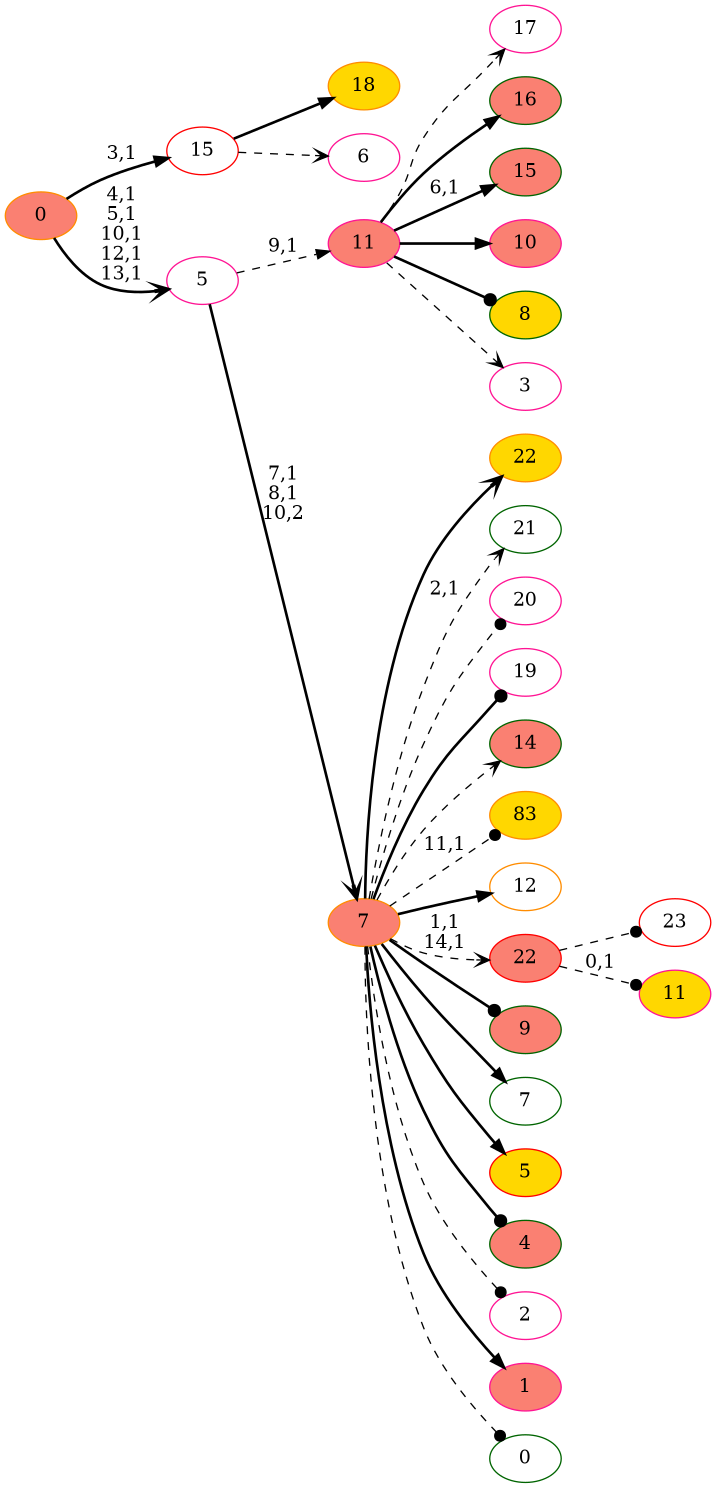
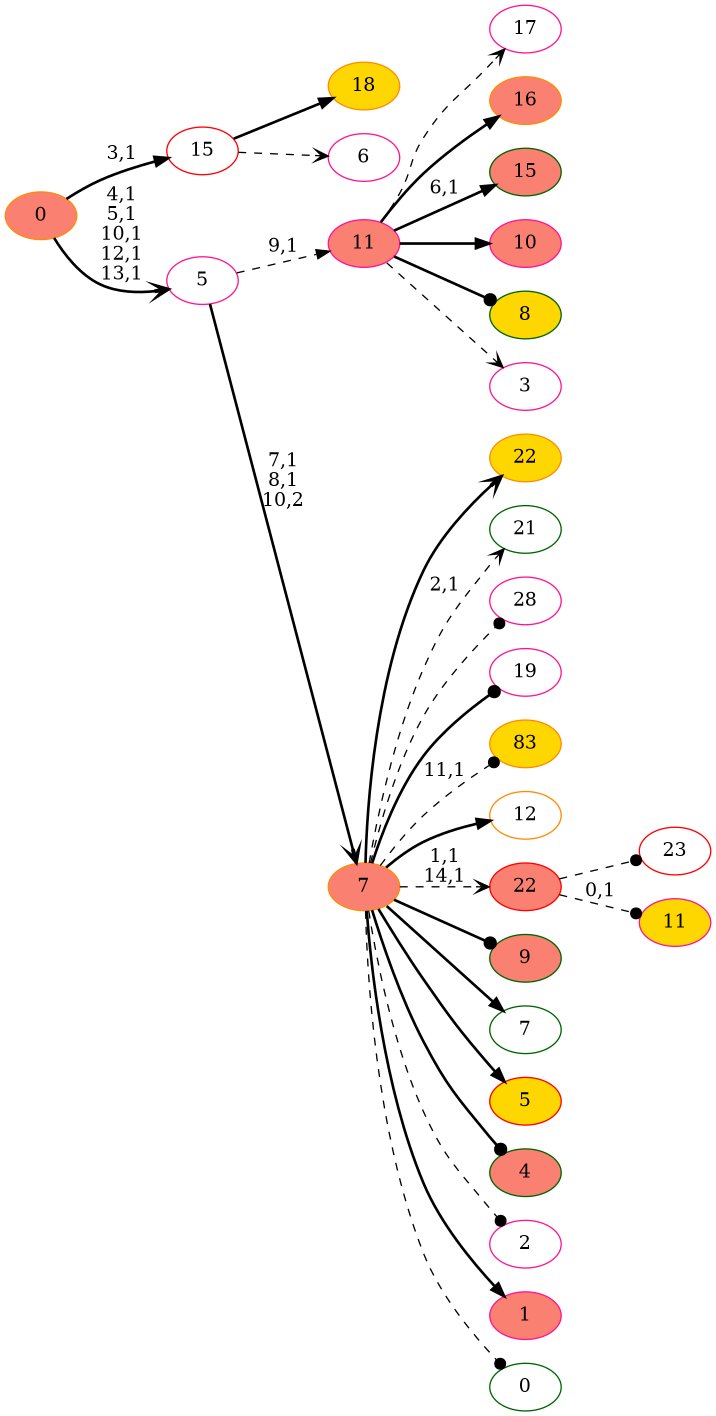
(525, 101) -> (525, 101)
(525, 601) -> (525, 601)
(525, 744) -> none
